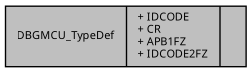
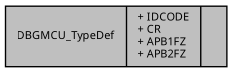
(173, 54) -> (162, 54)
